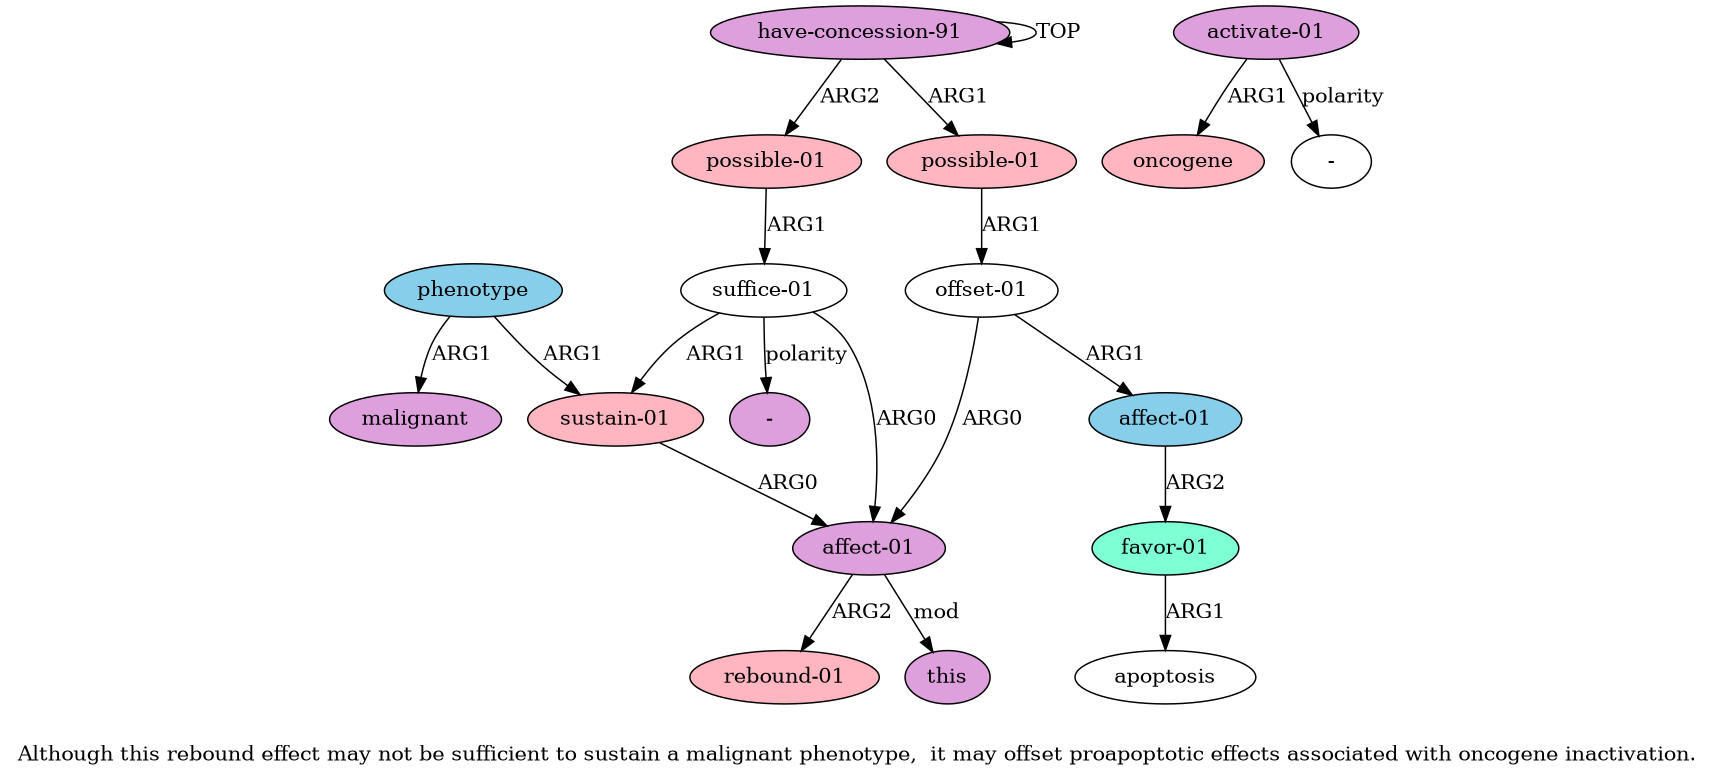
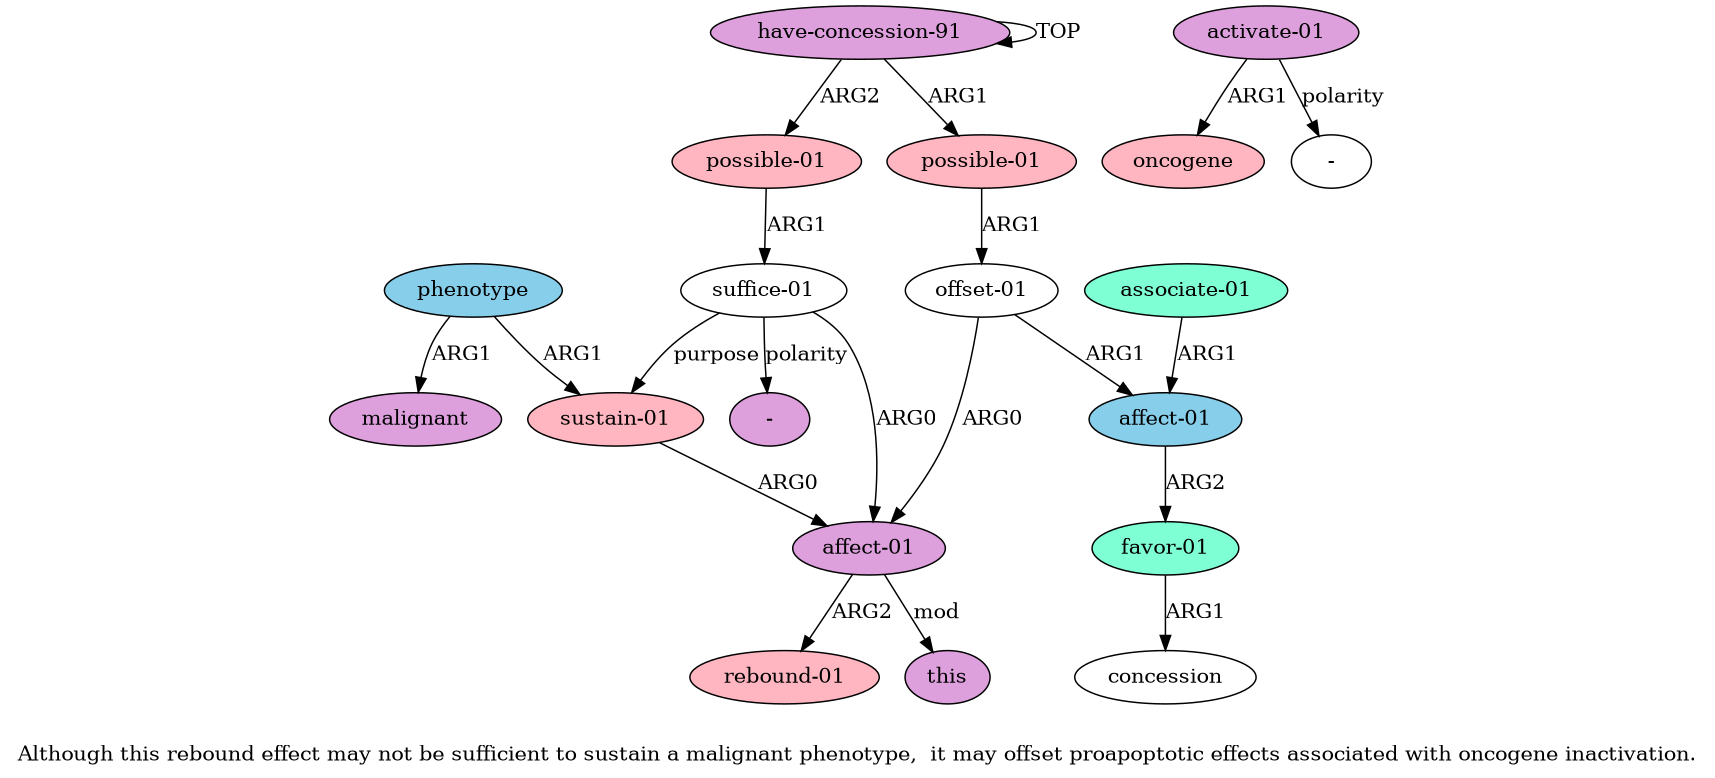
none -> (1186, 290)
(716, 355) -> (716, 355)
(1165, 677) -> (1165, 677)
